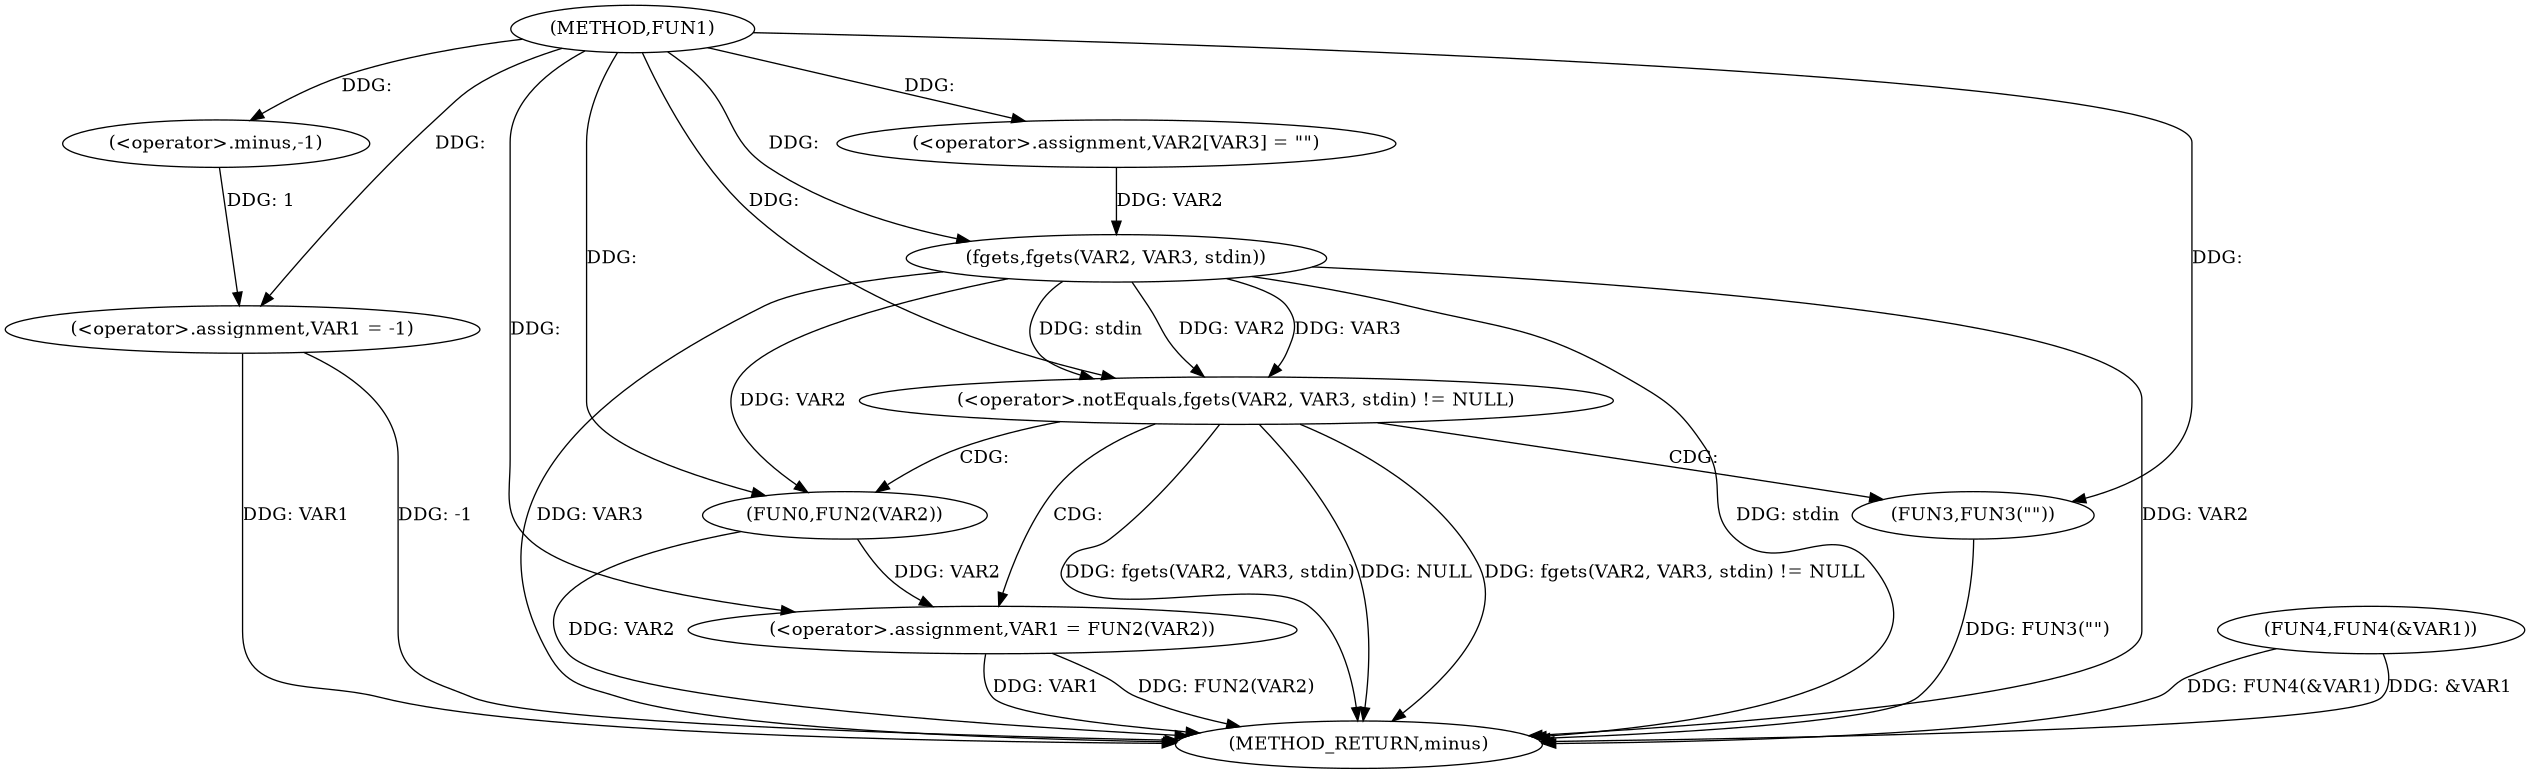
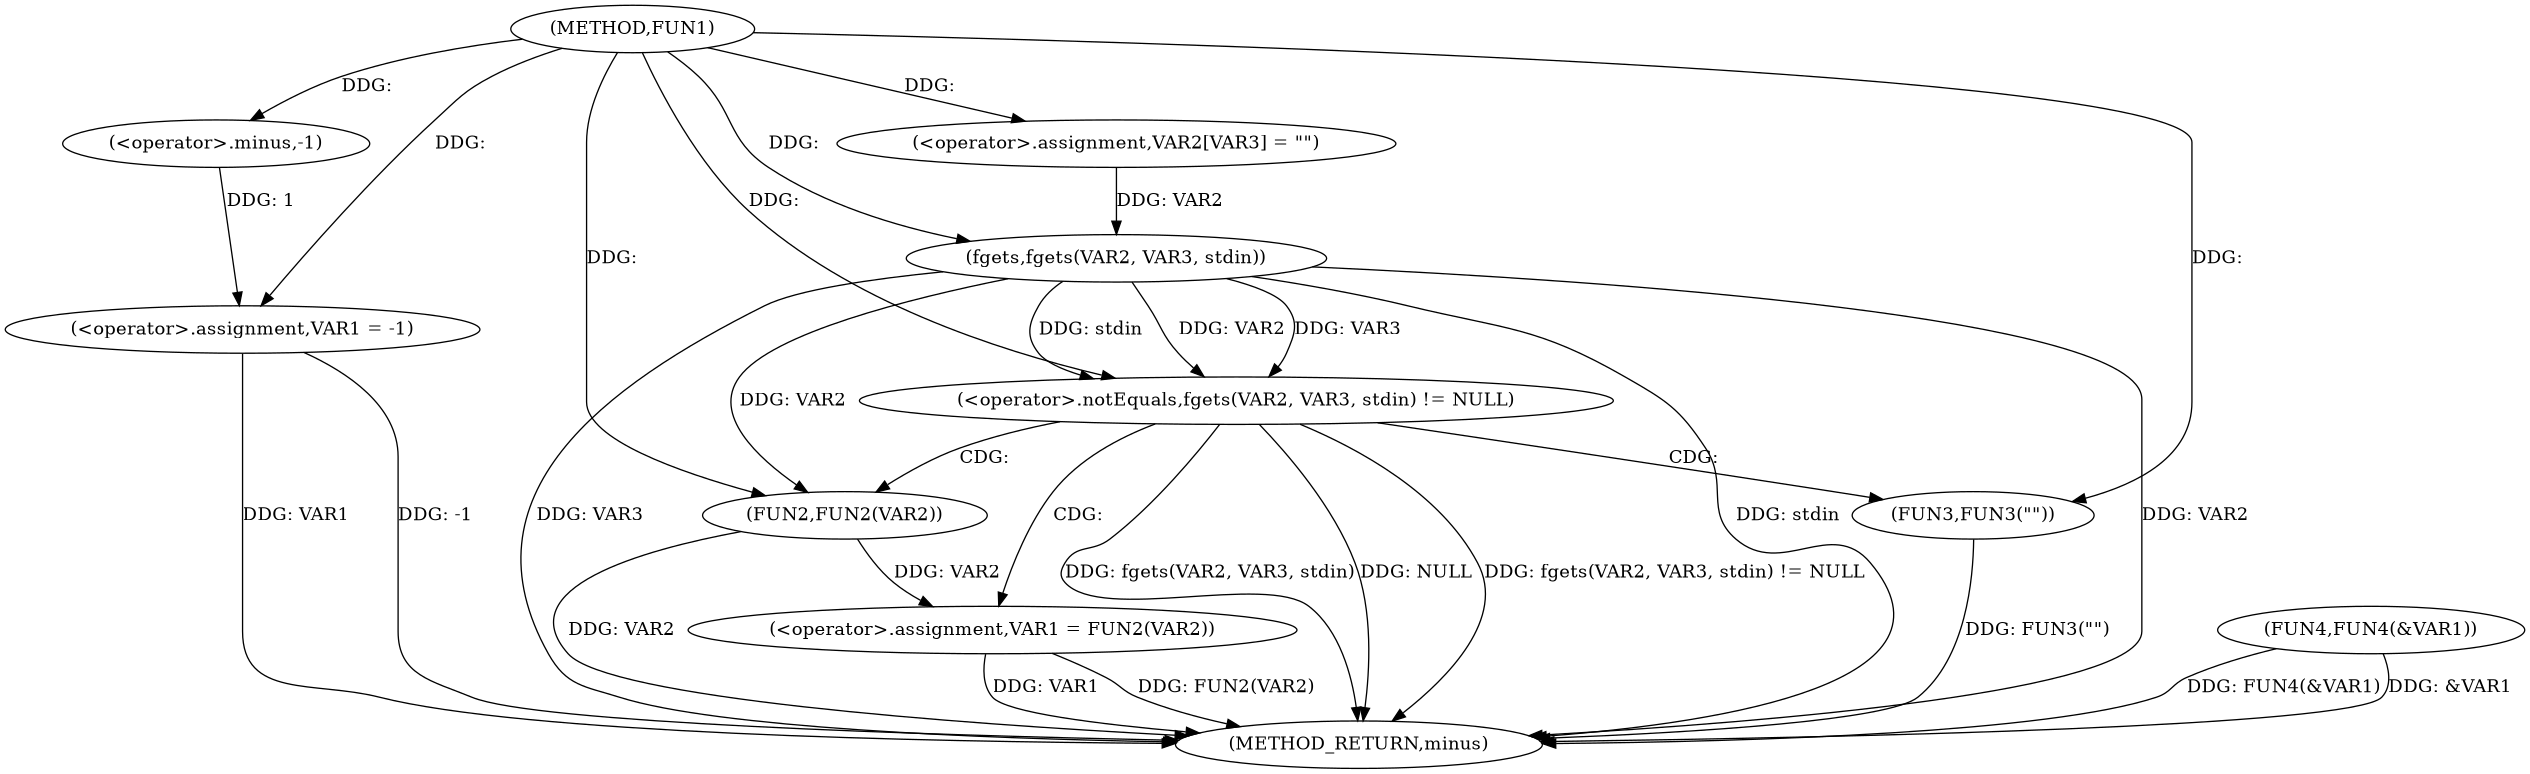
(510, 414) -> none
(845, 515) -> (845, 515)
